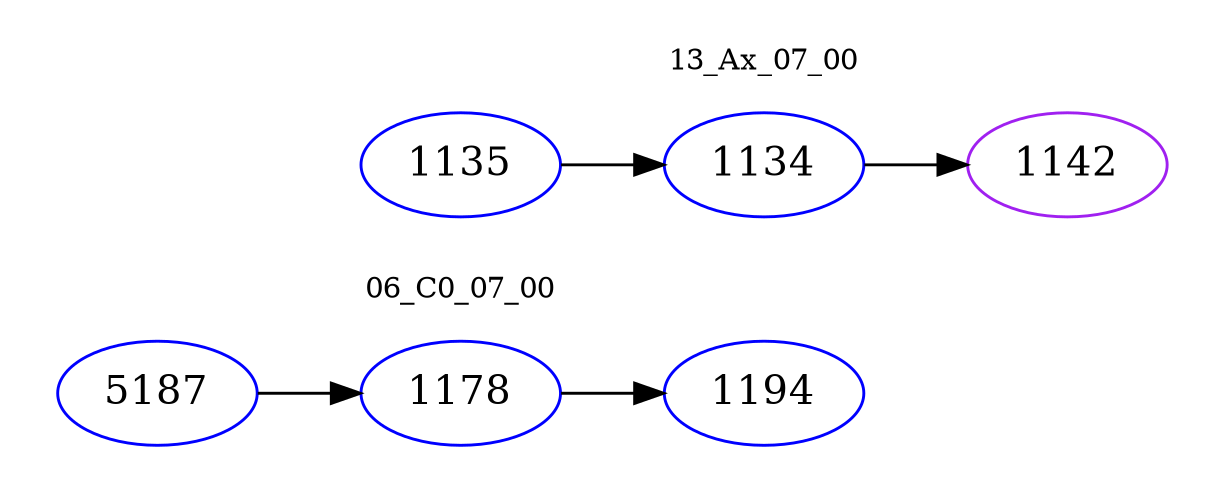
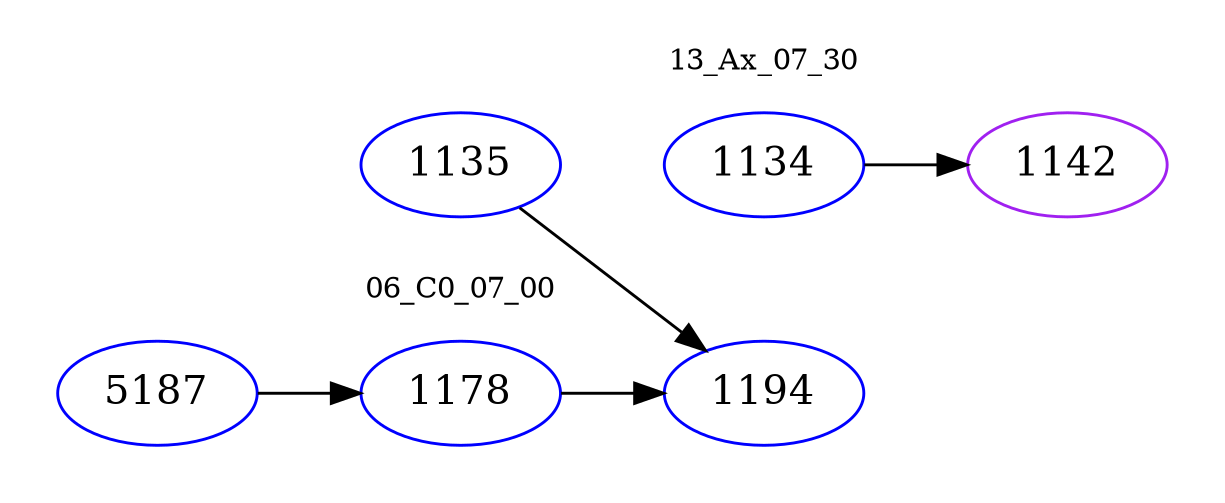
(764, 62) -> (764, 62)
(598, 165) -> (617, 282)
